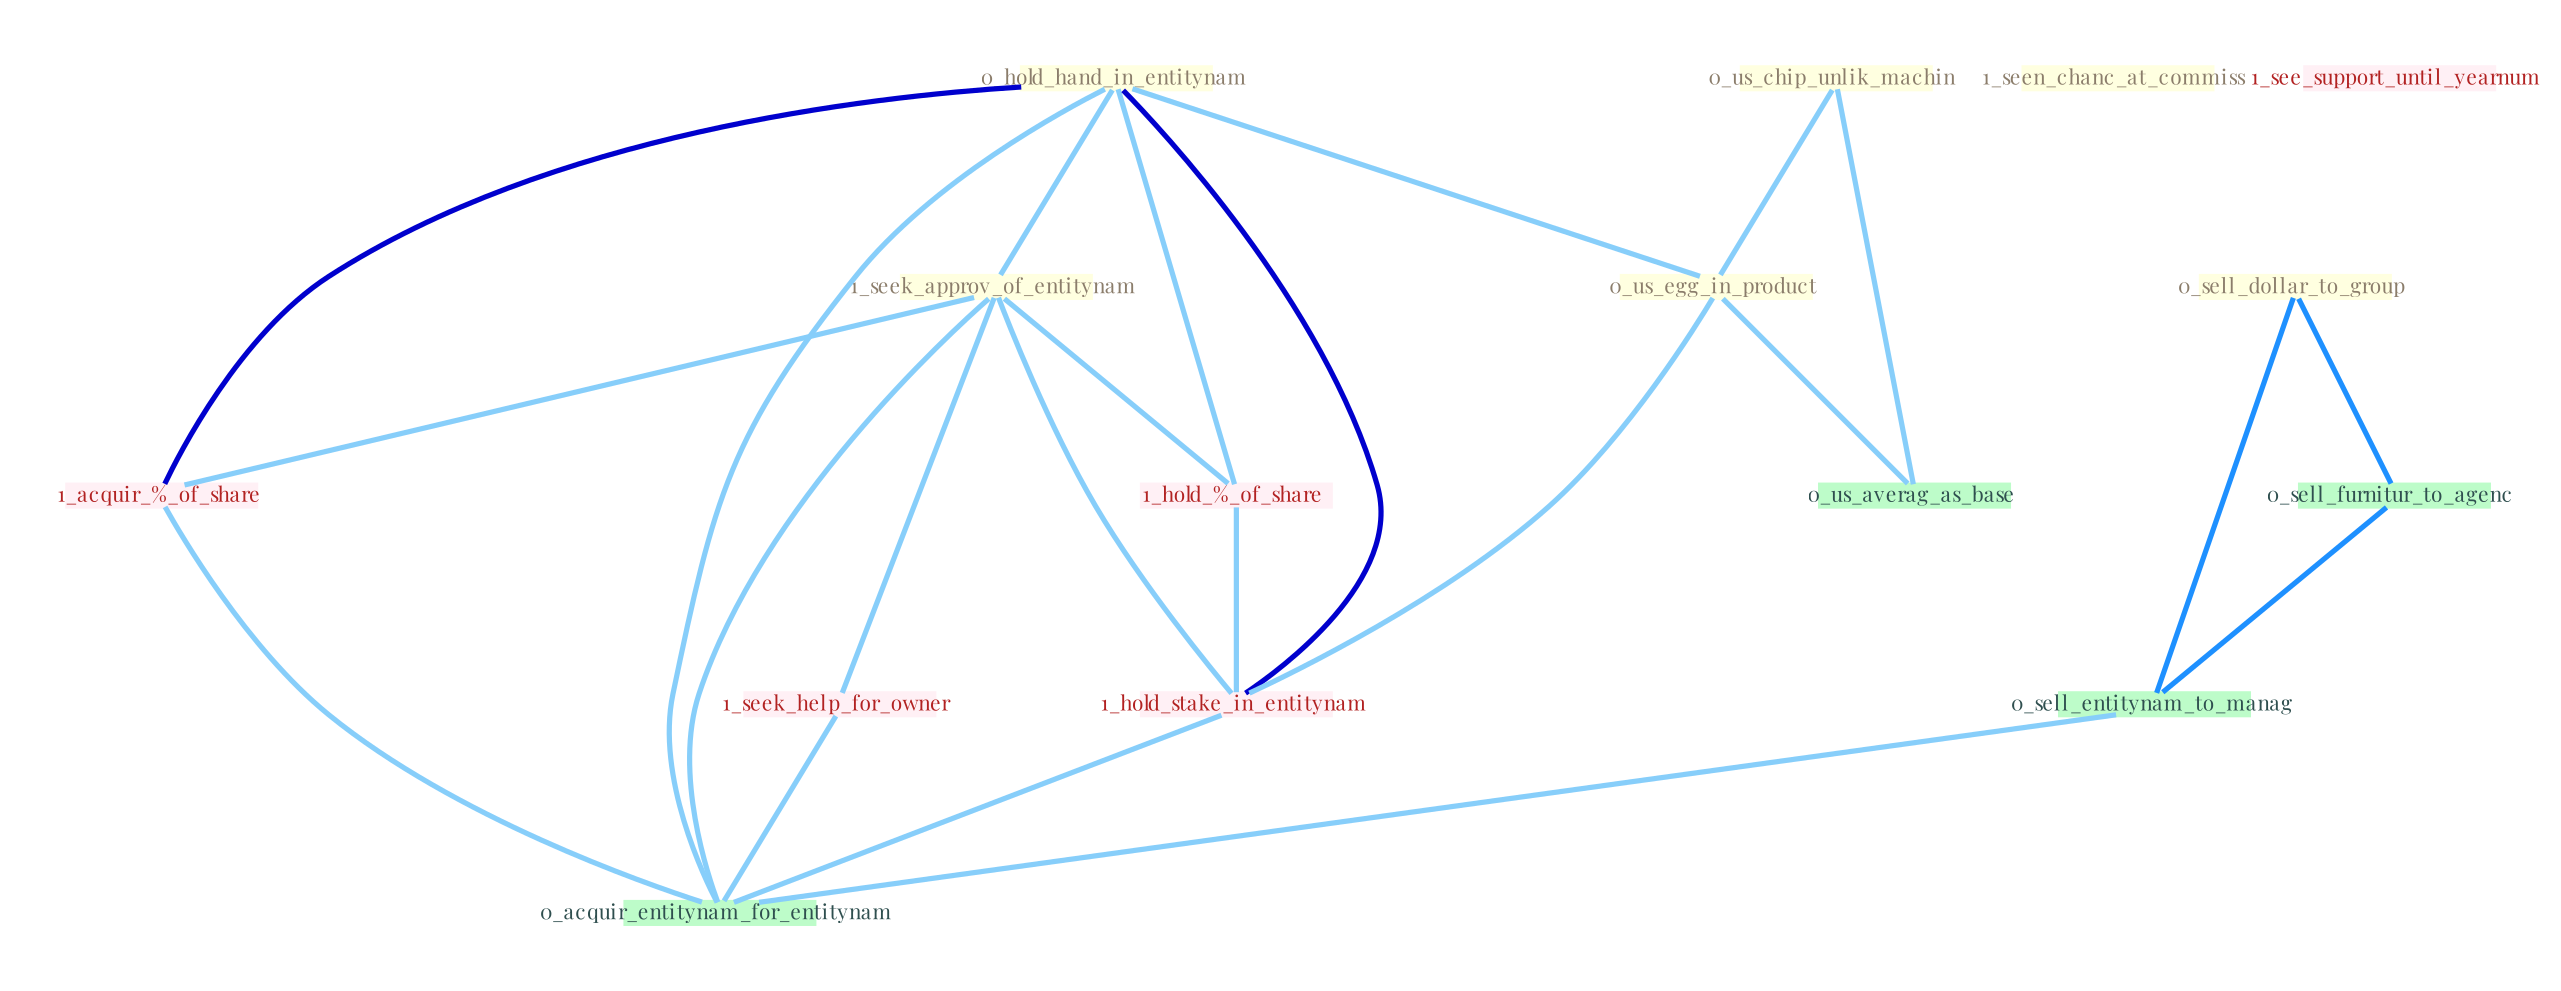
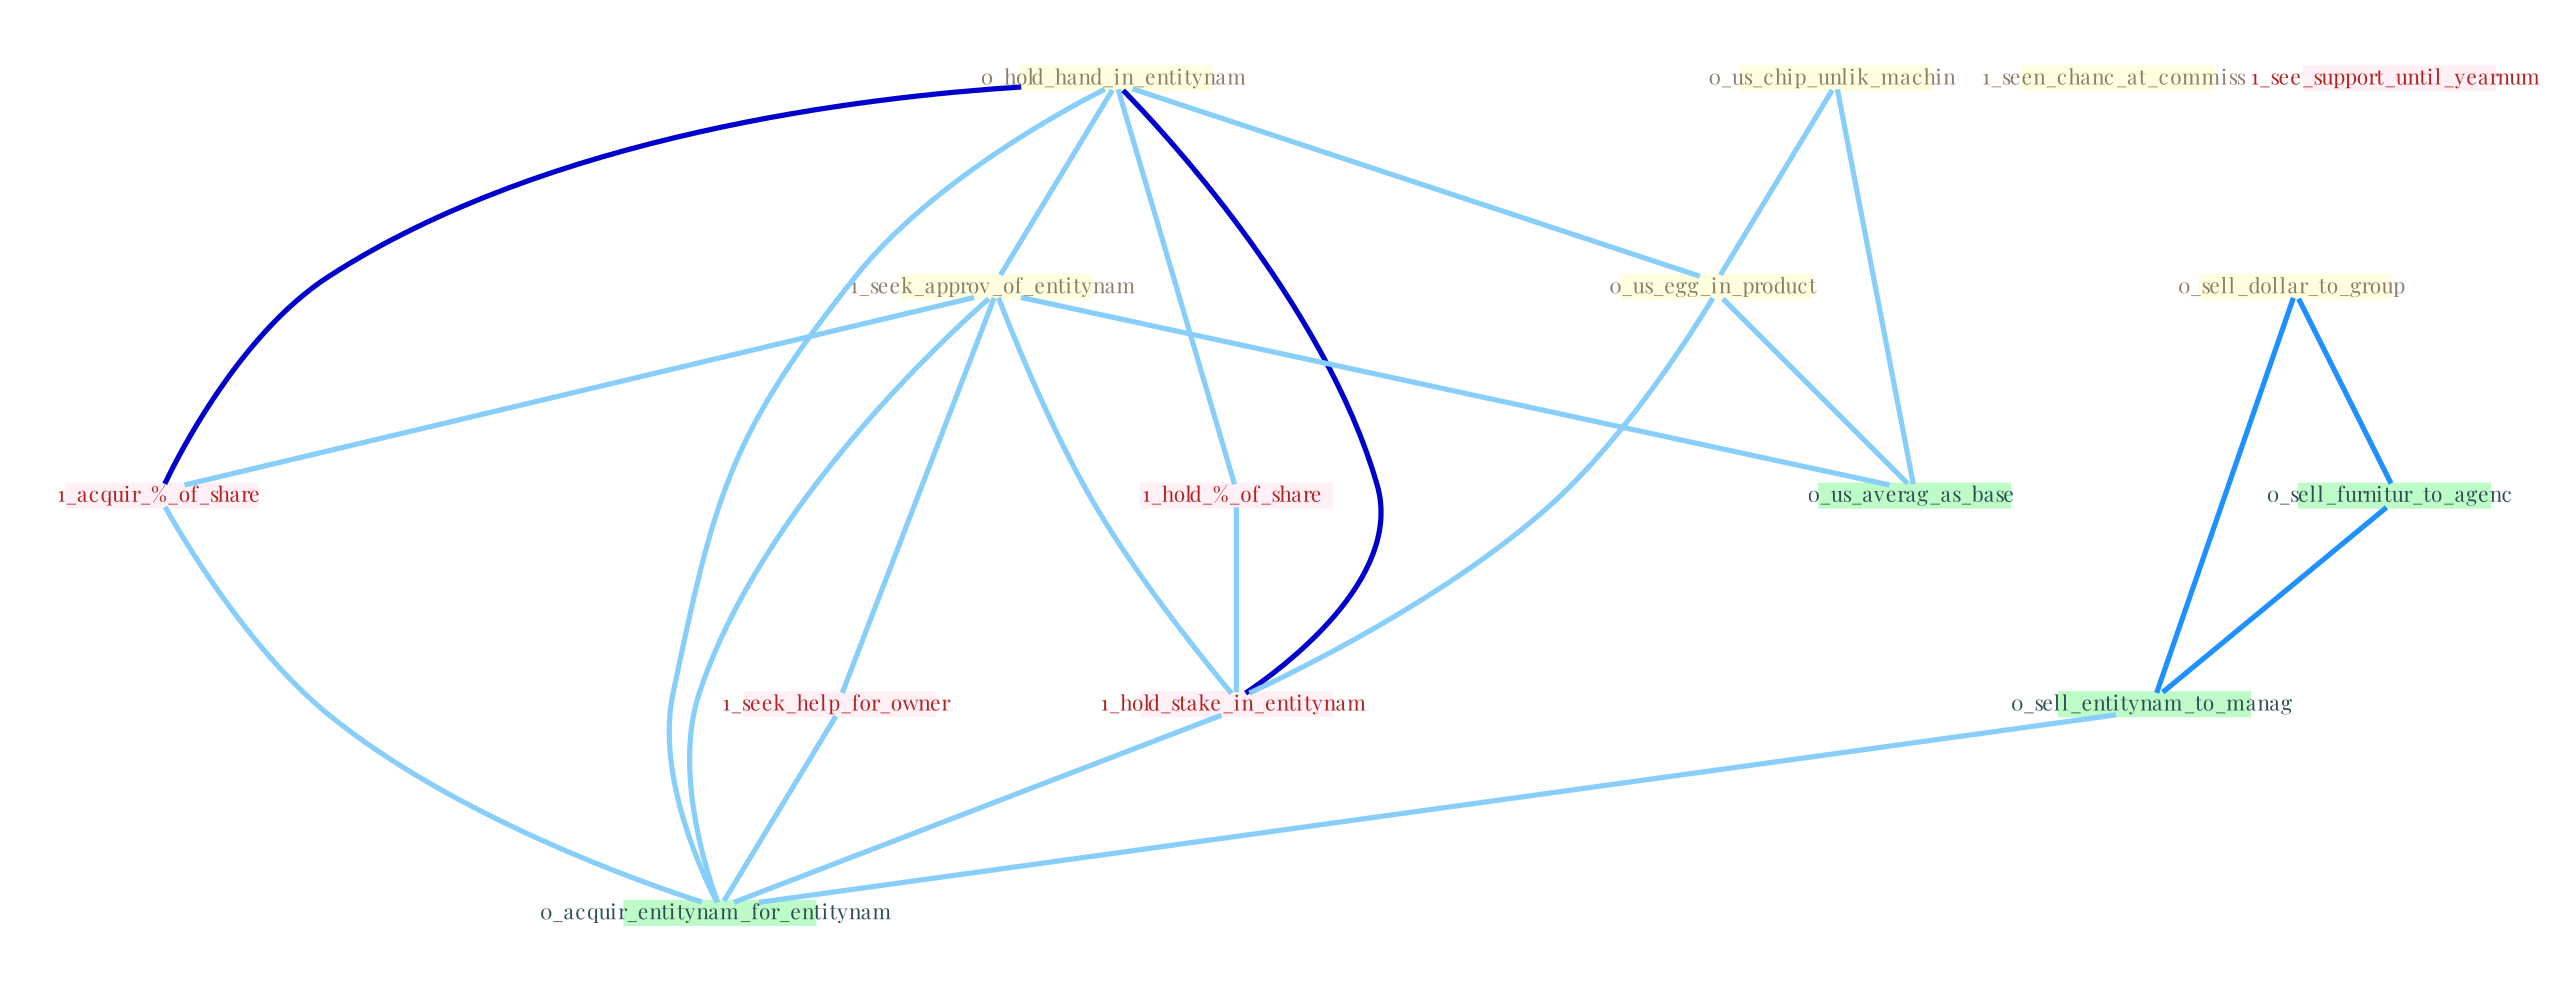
(1116, 391) -> (1455, 391)
